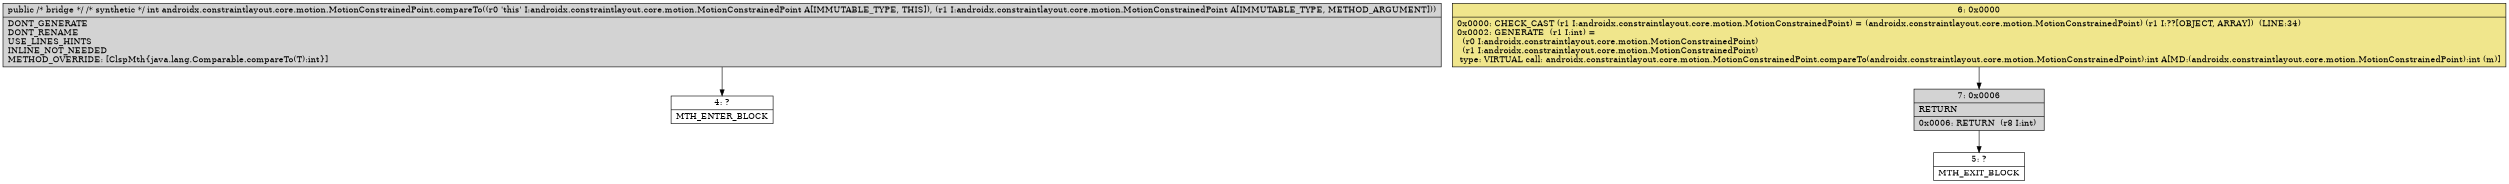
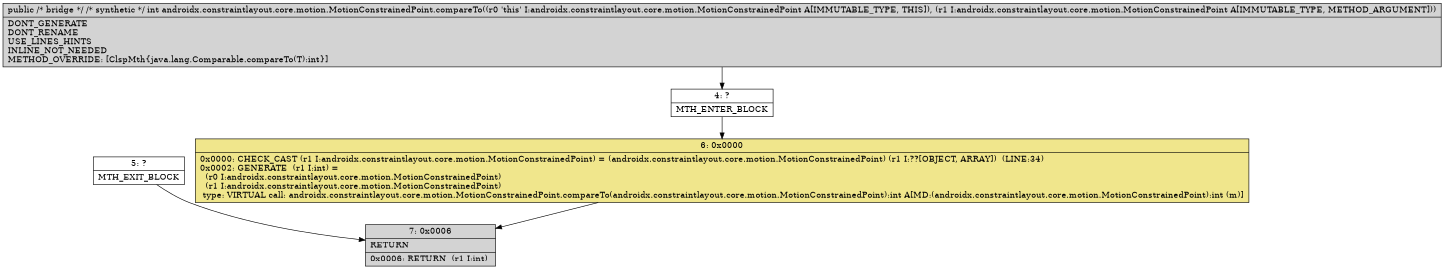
(1979, 123) -> (431, 259)
none -> (722, 125)
(1979, 139) -> (255, 222)
